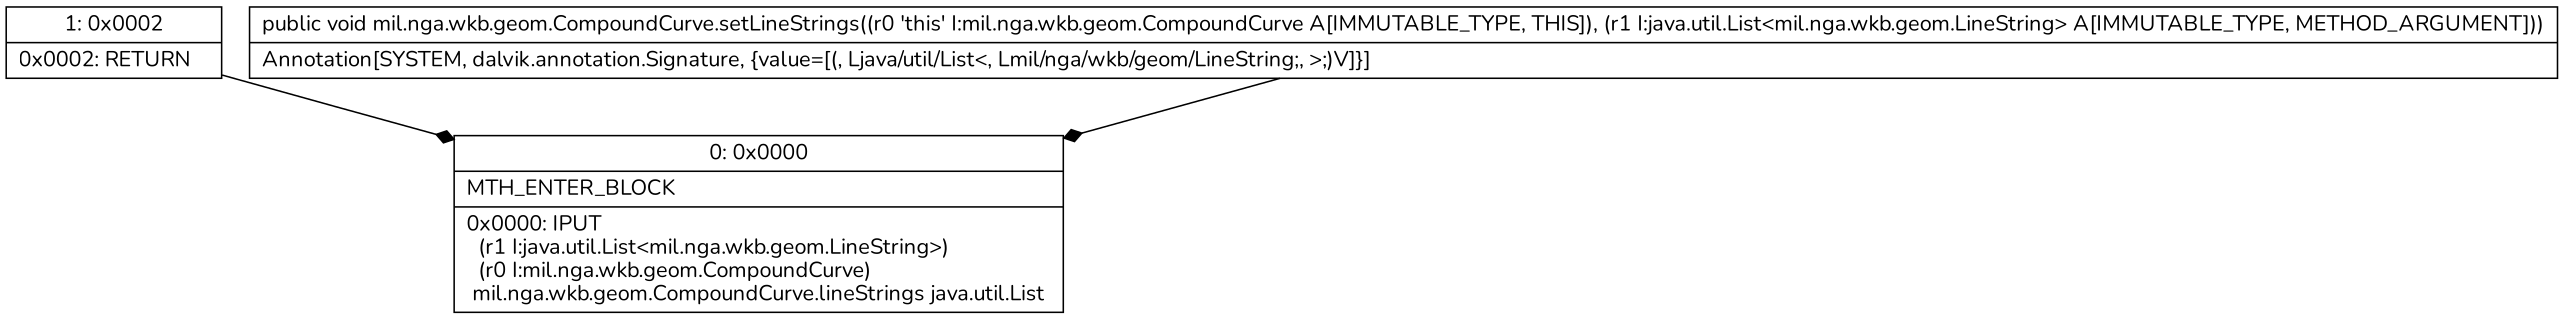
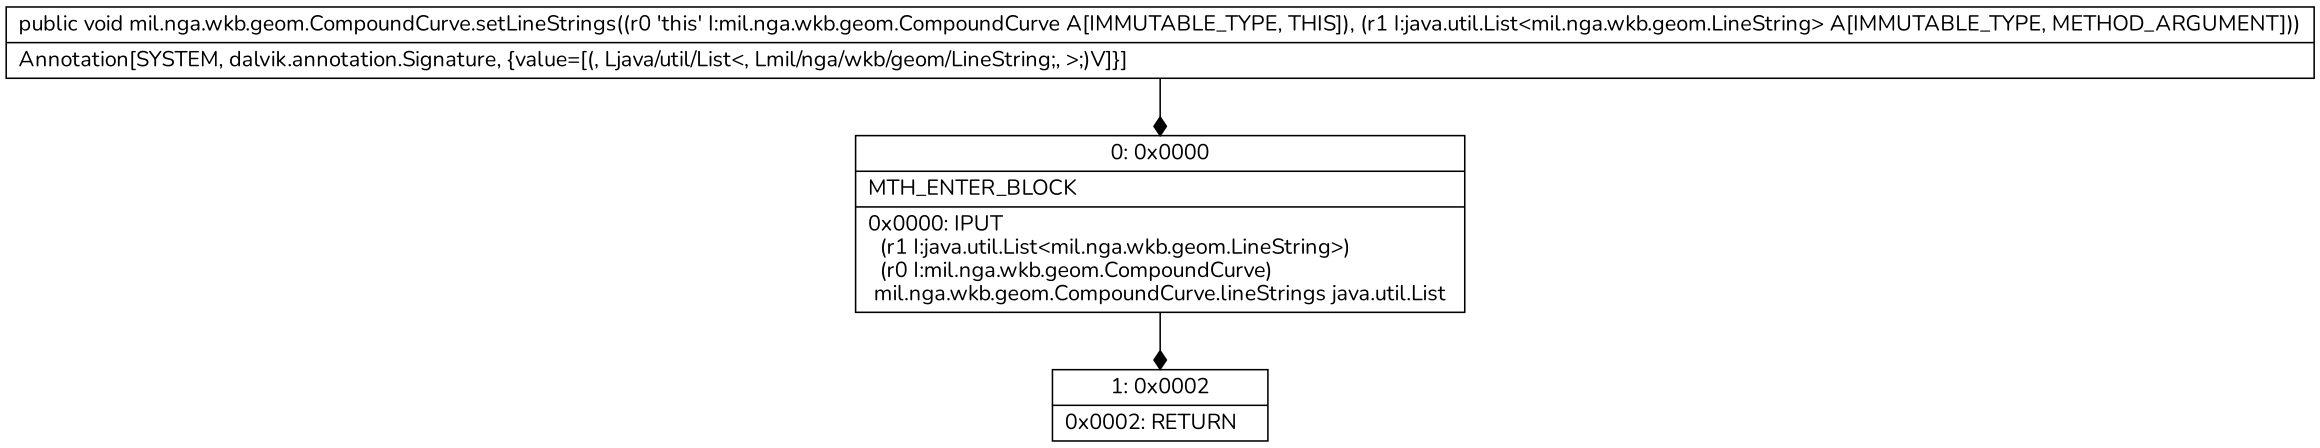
(329, 105) -> (1160, 331)
